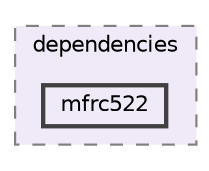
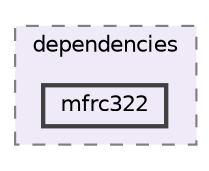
(105, 106) -> (105, 106)
